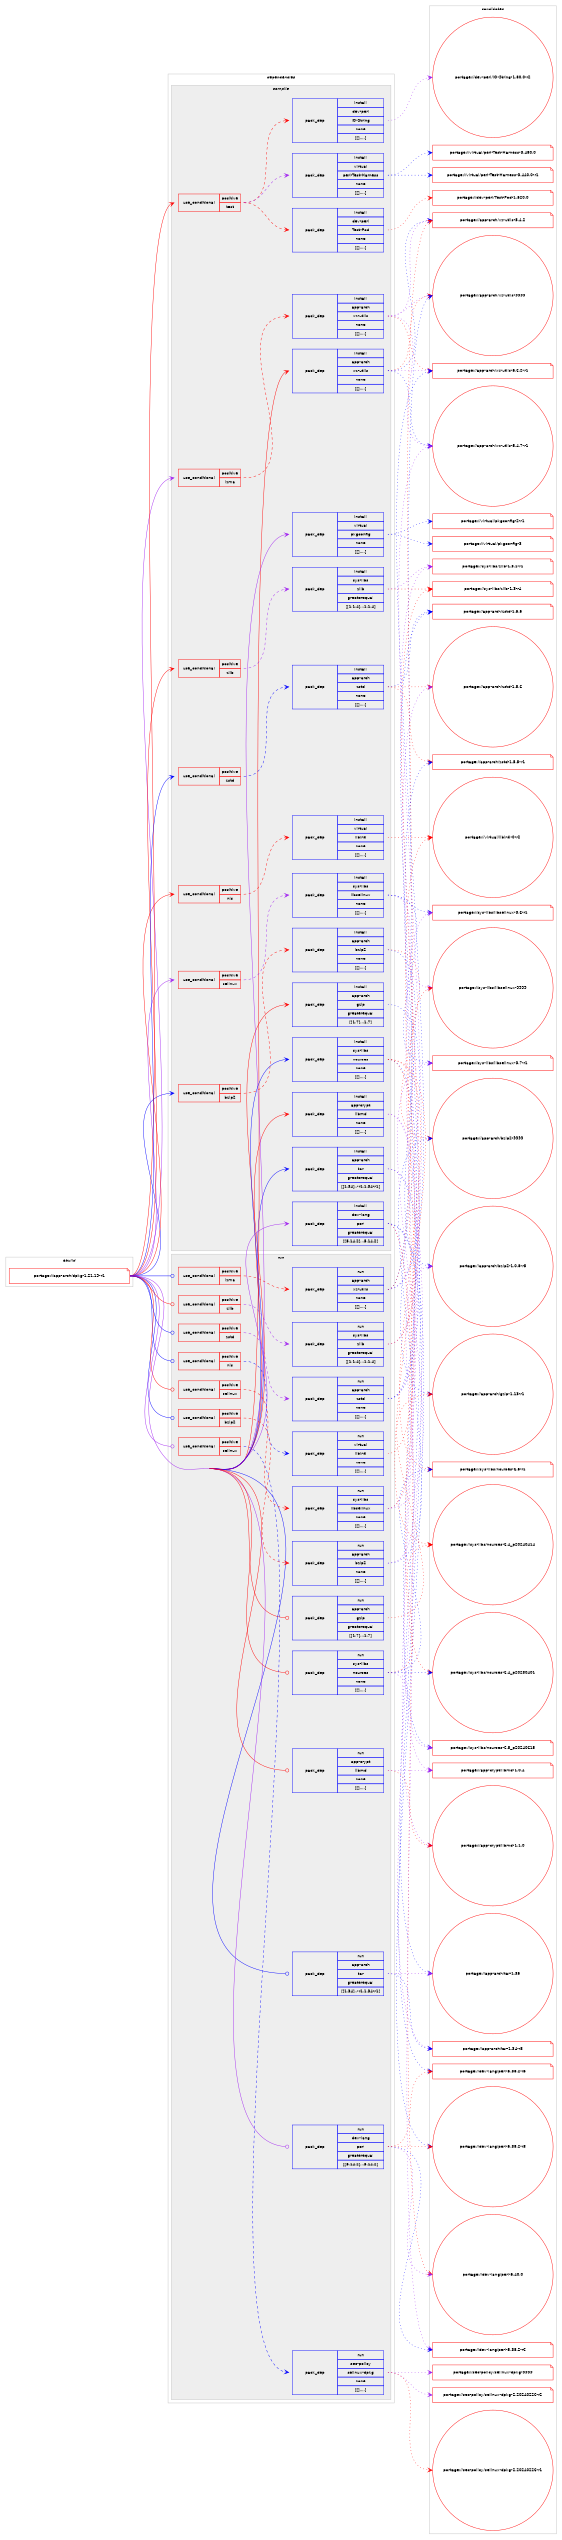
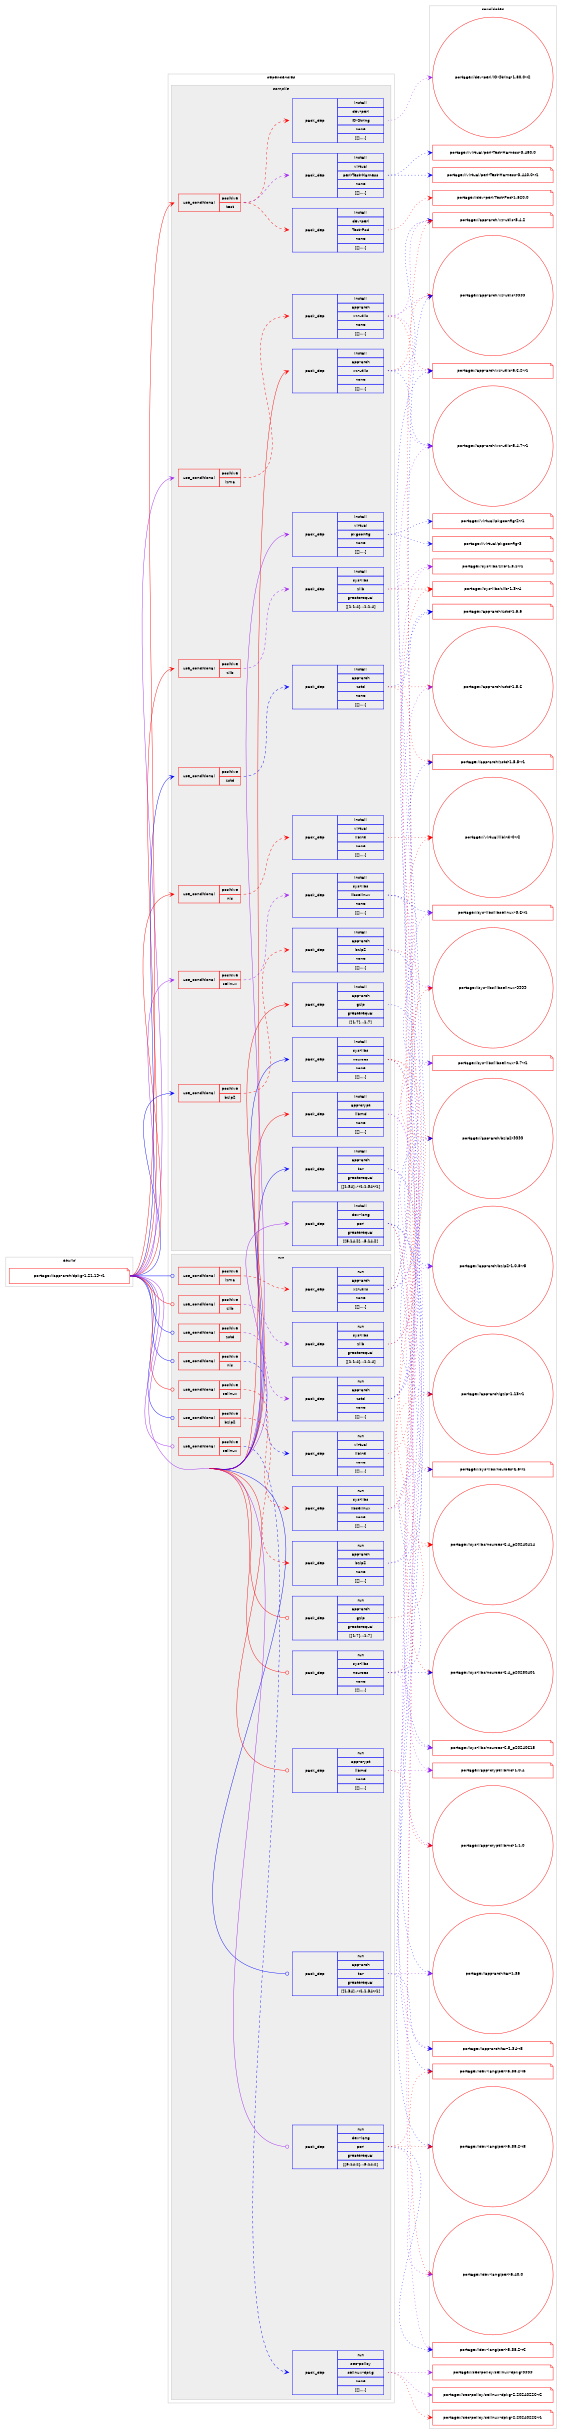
(493, 2470) -> (493, 2418)
